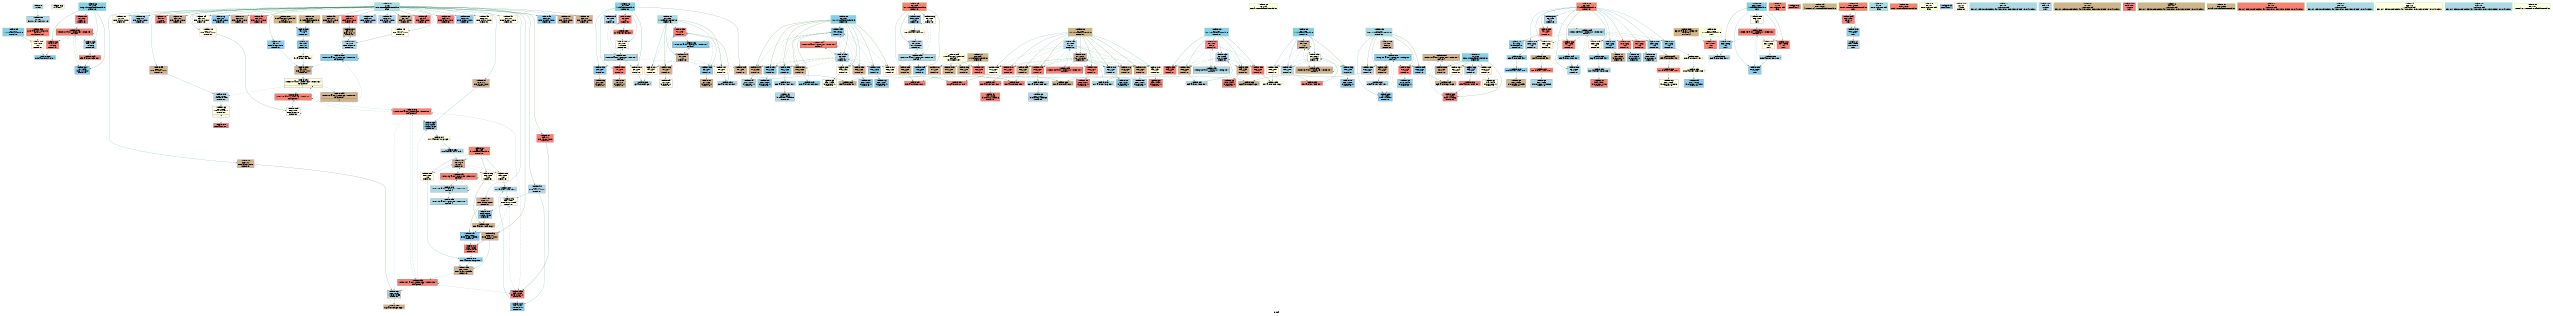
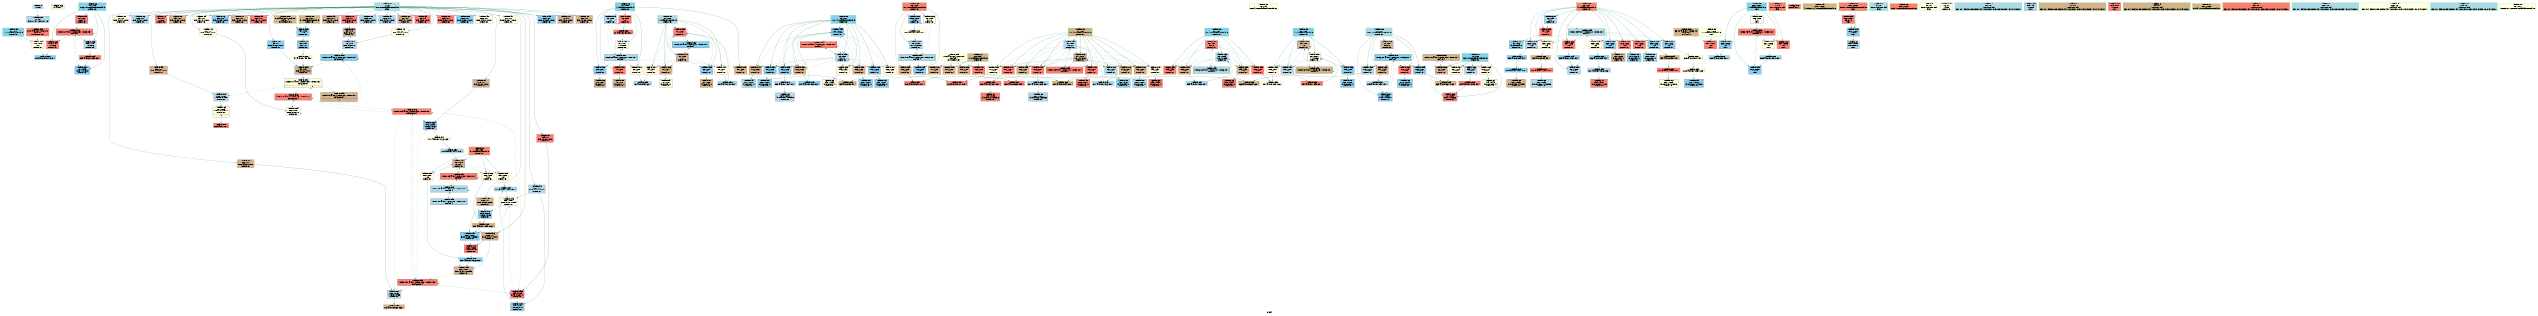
(1946, 7) -> none
